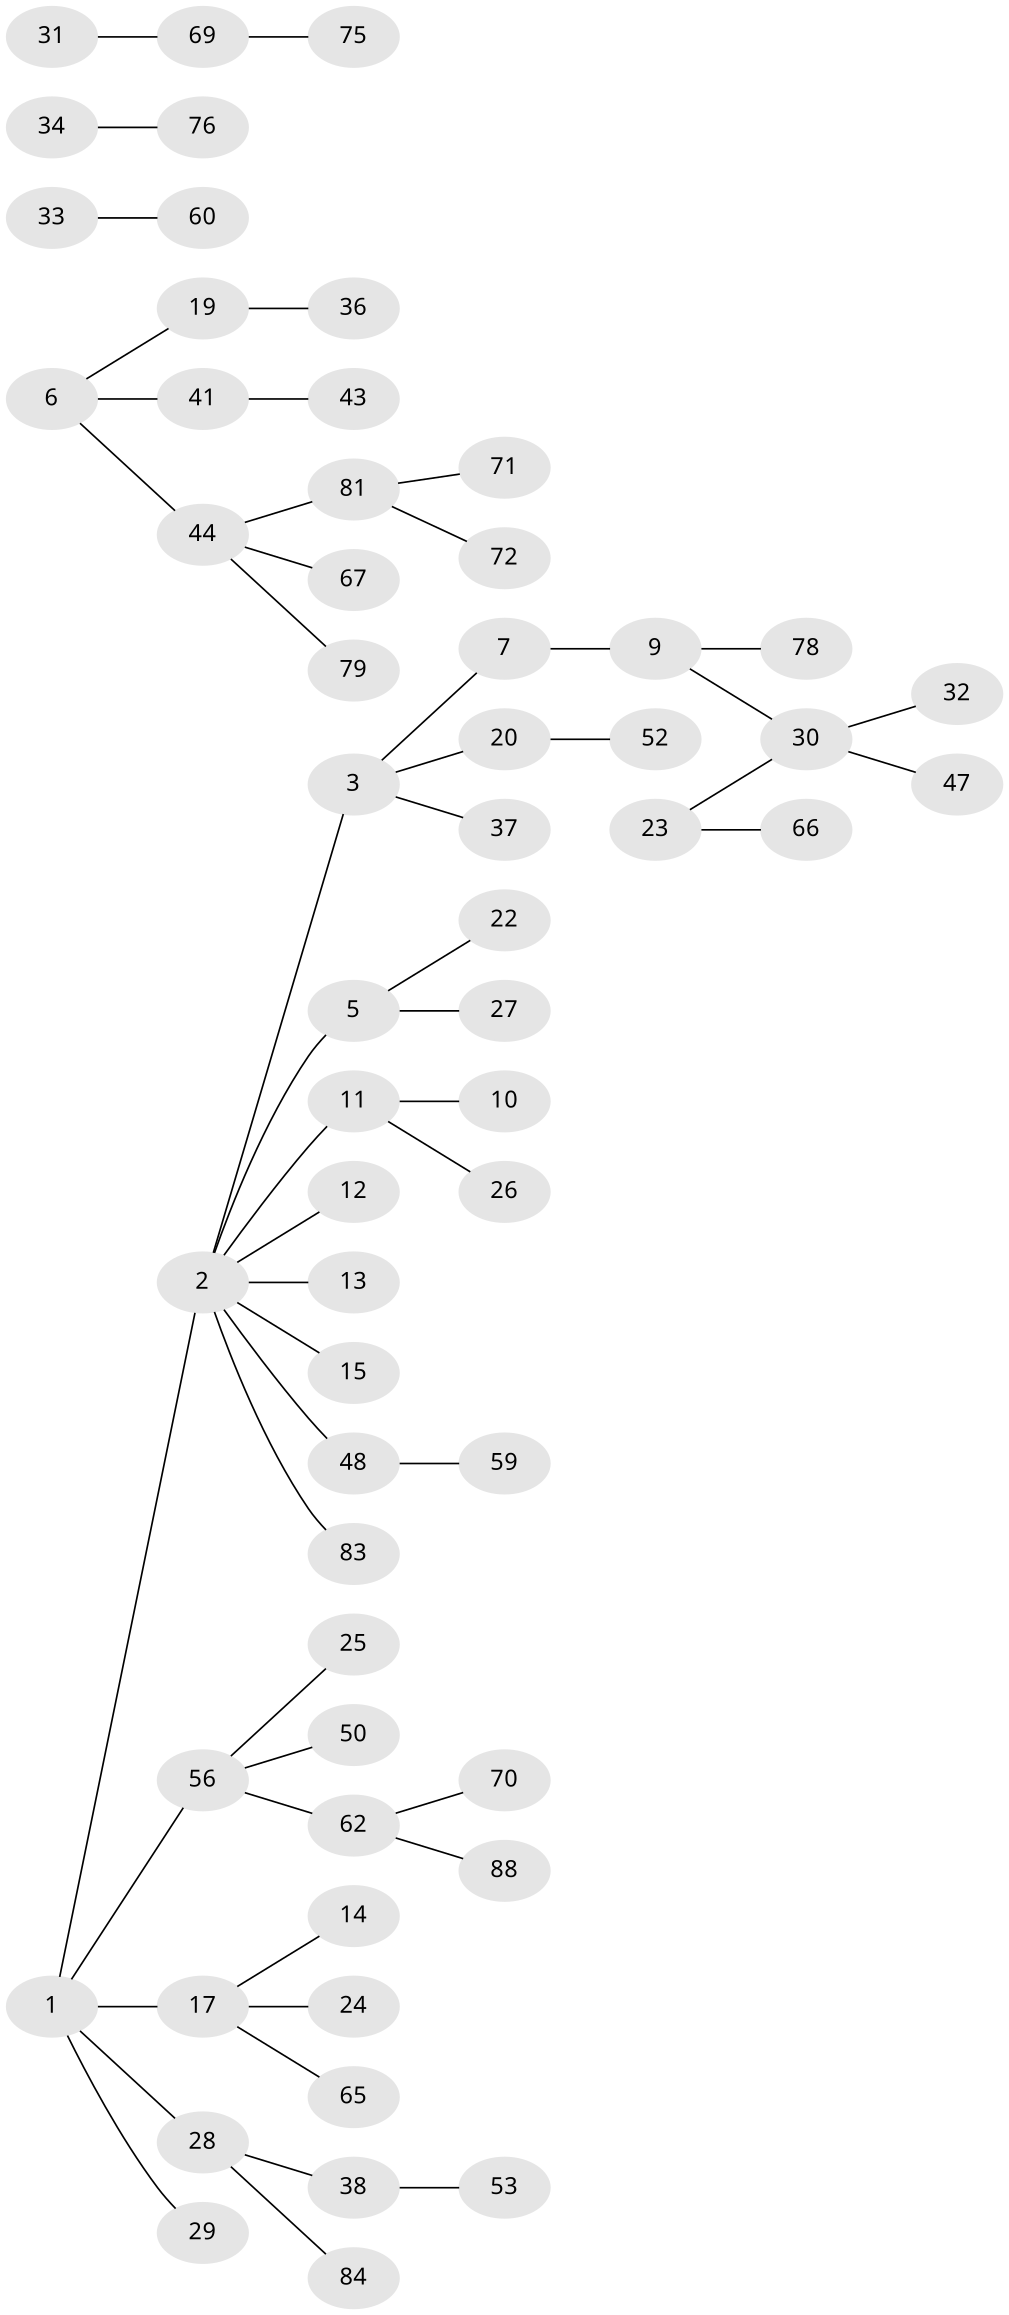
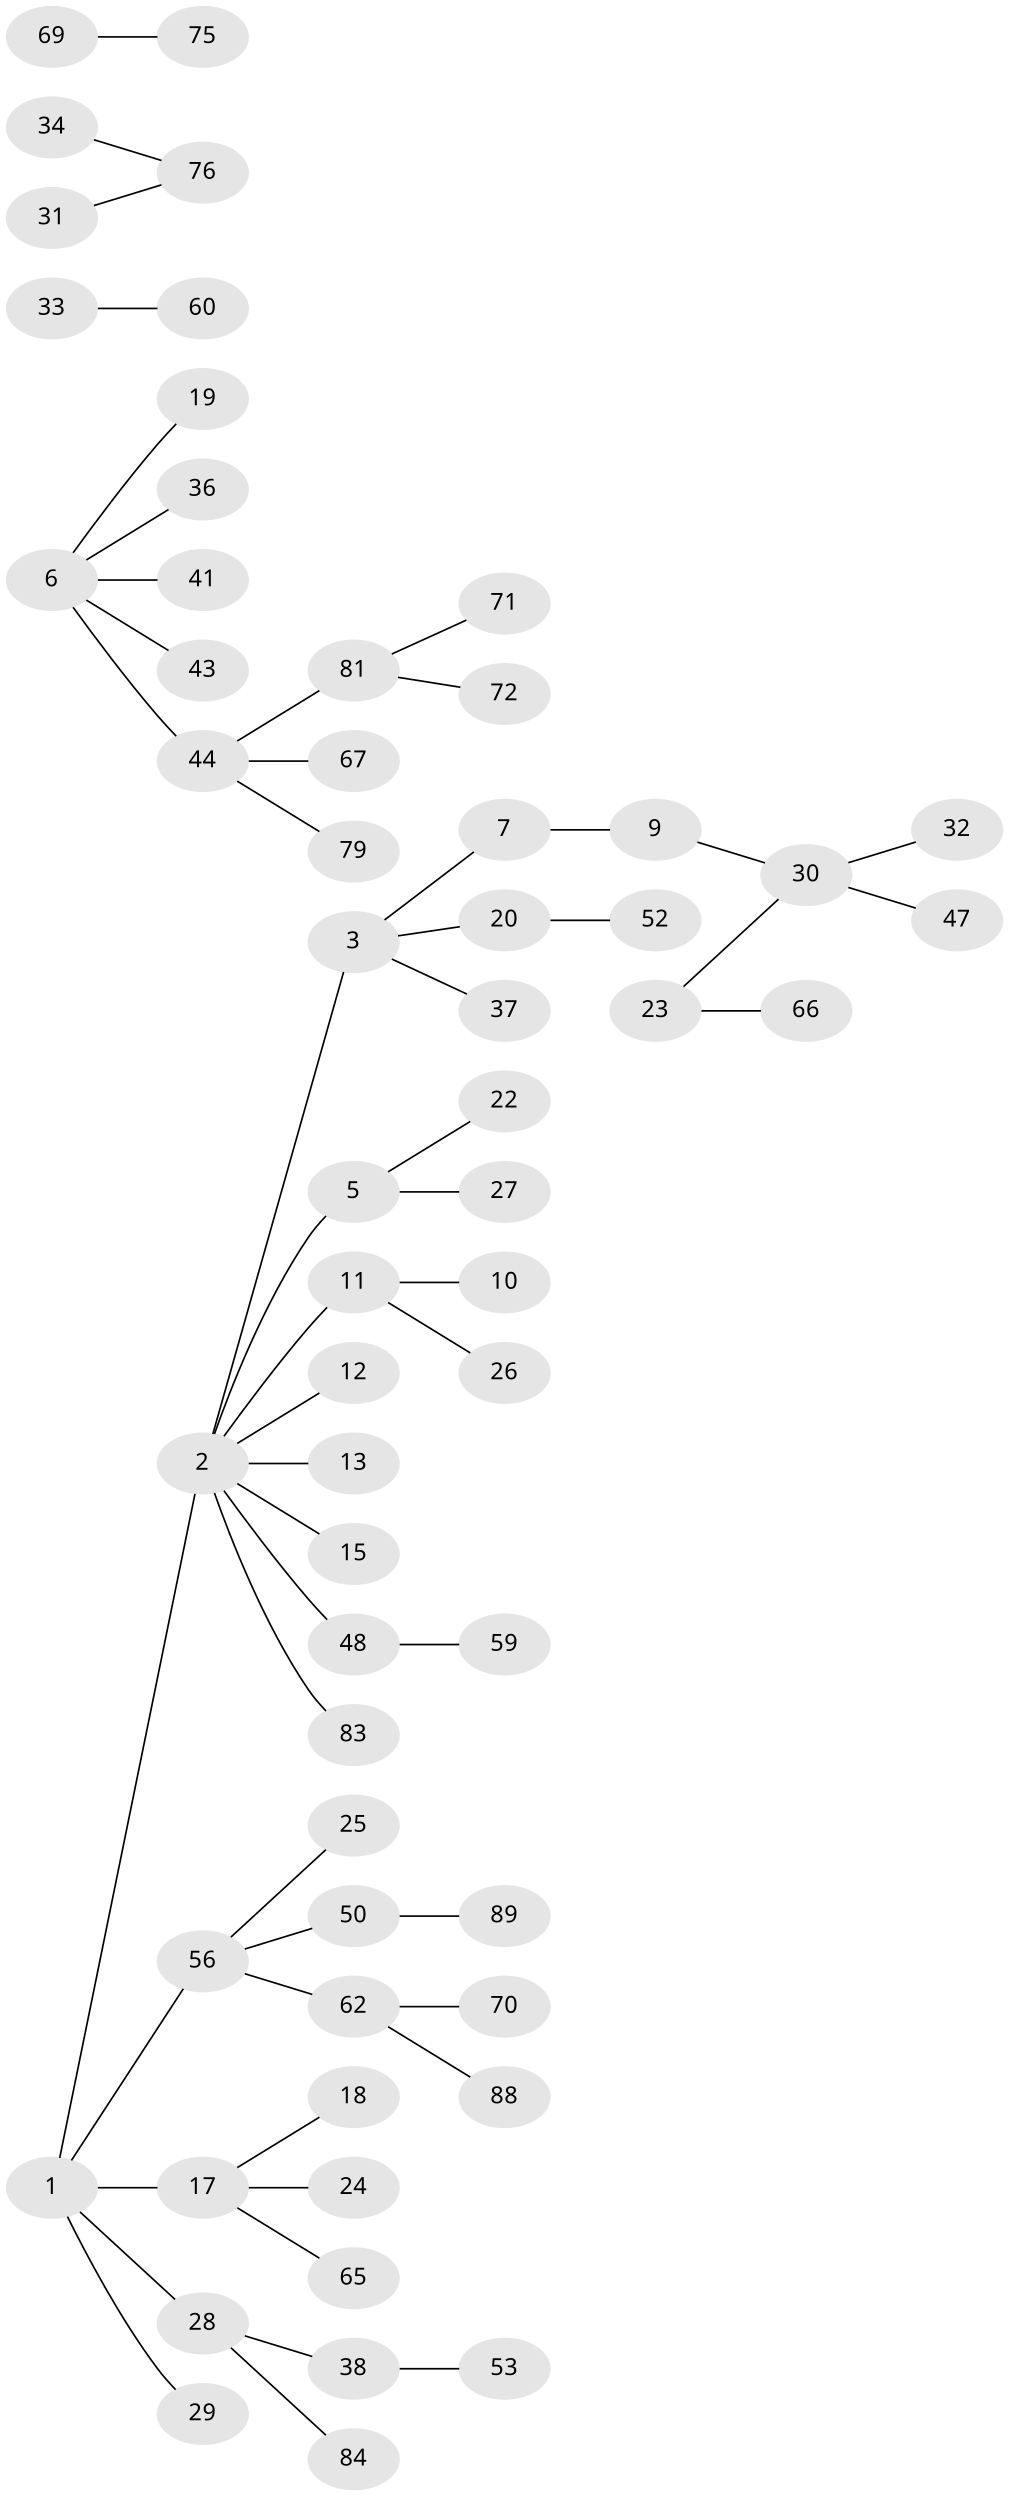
(128, 37) -> (128, 195)
(279, 308) -> (127, 535)
(279, 399) -> (127, 625)
(806, 649) -> none
(354, 1916) -> (354, 2097)
none -> (505, 1916)
